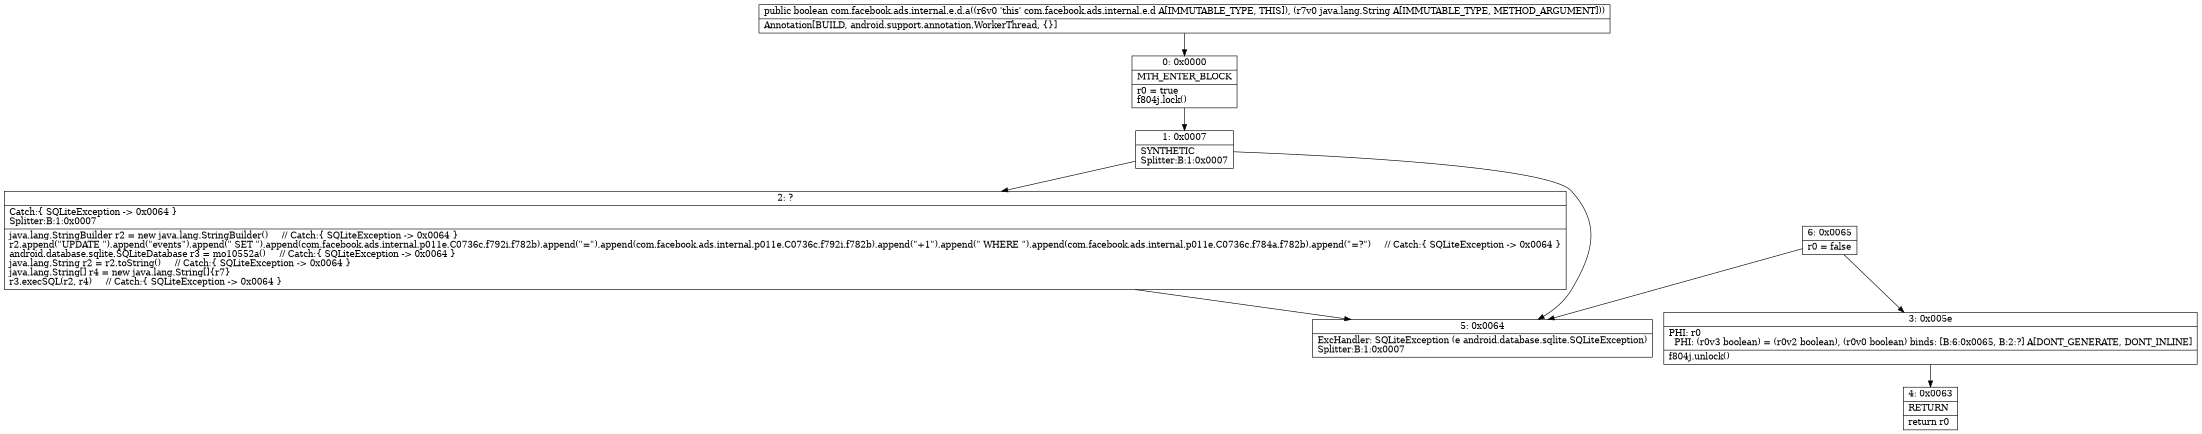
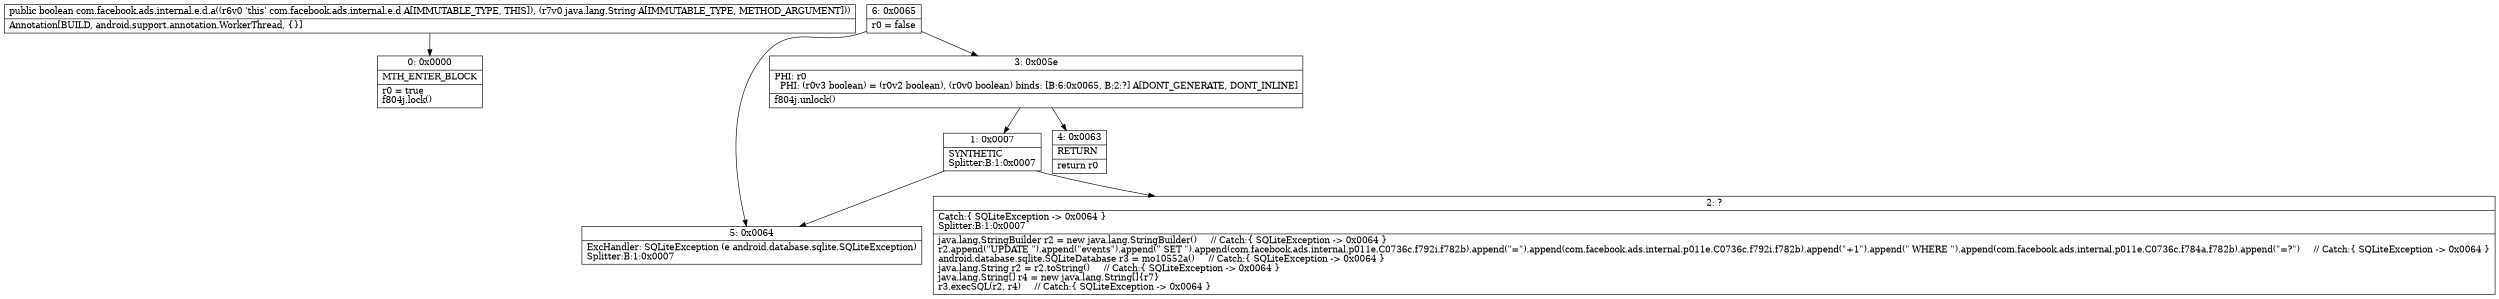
(1185, 116) -> (1014, 118)
(1240, 304) -> none
